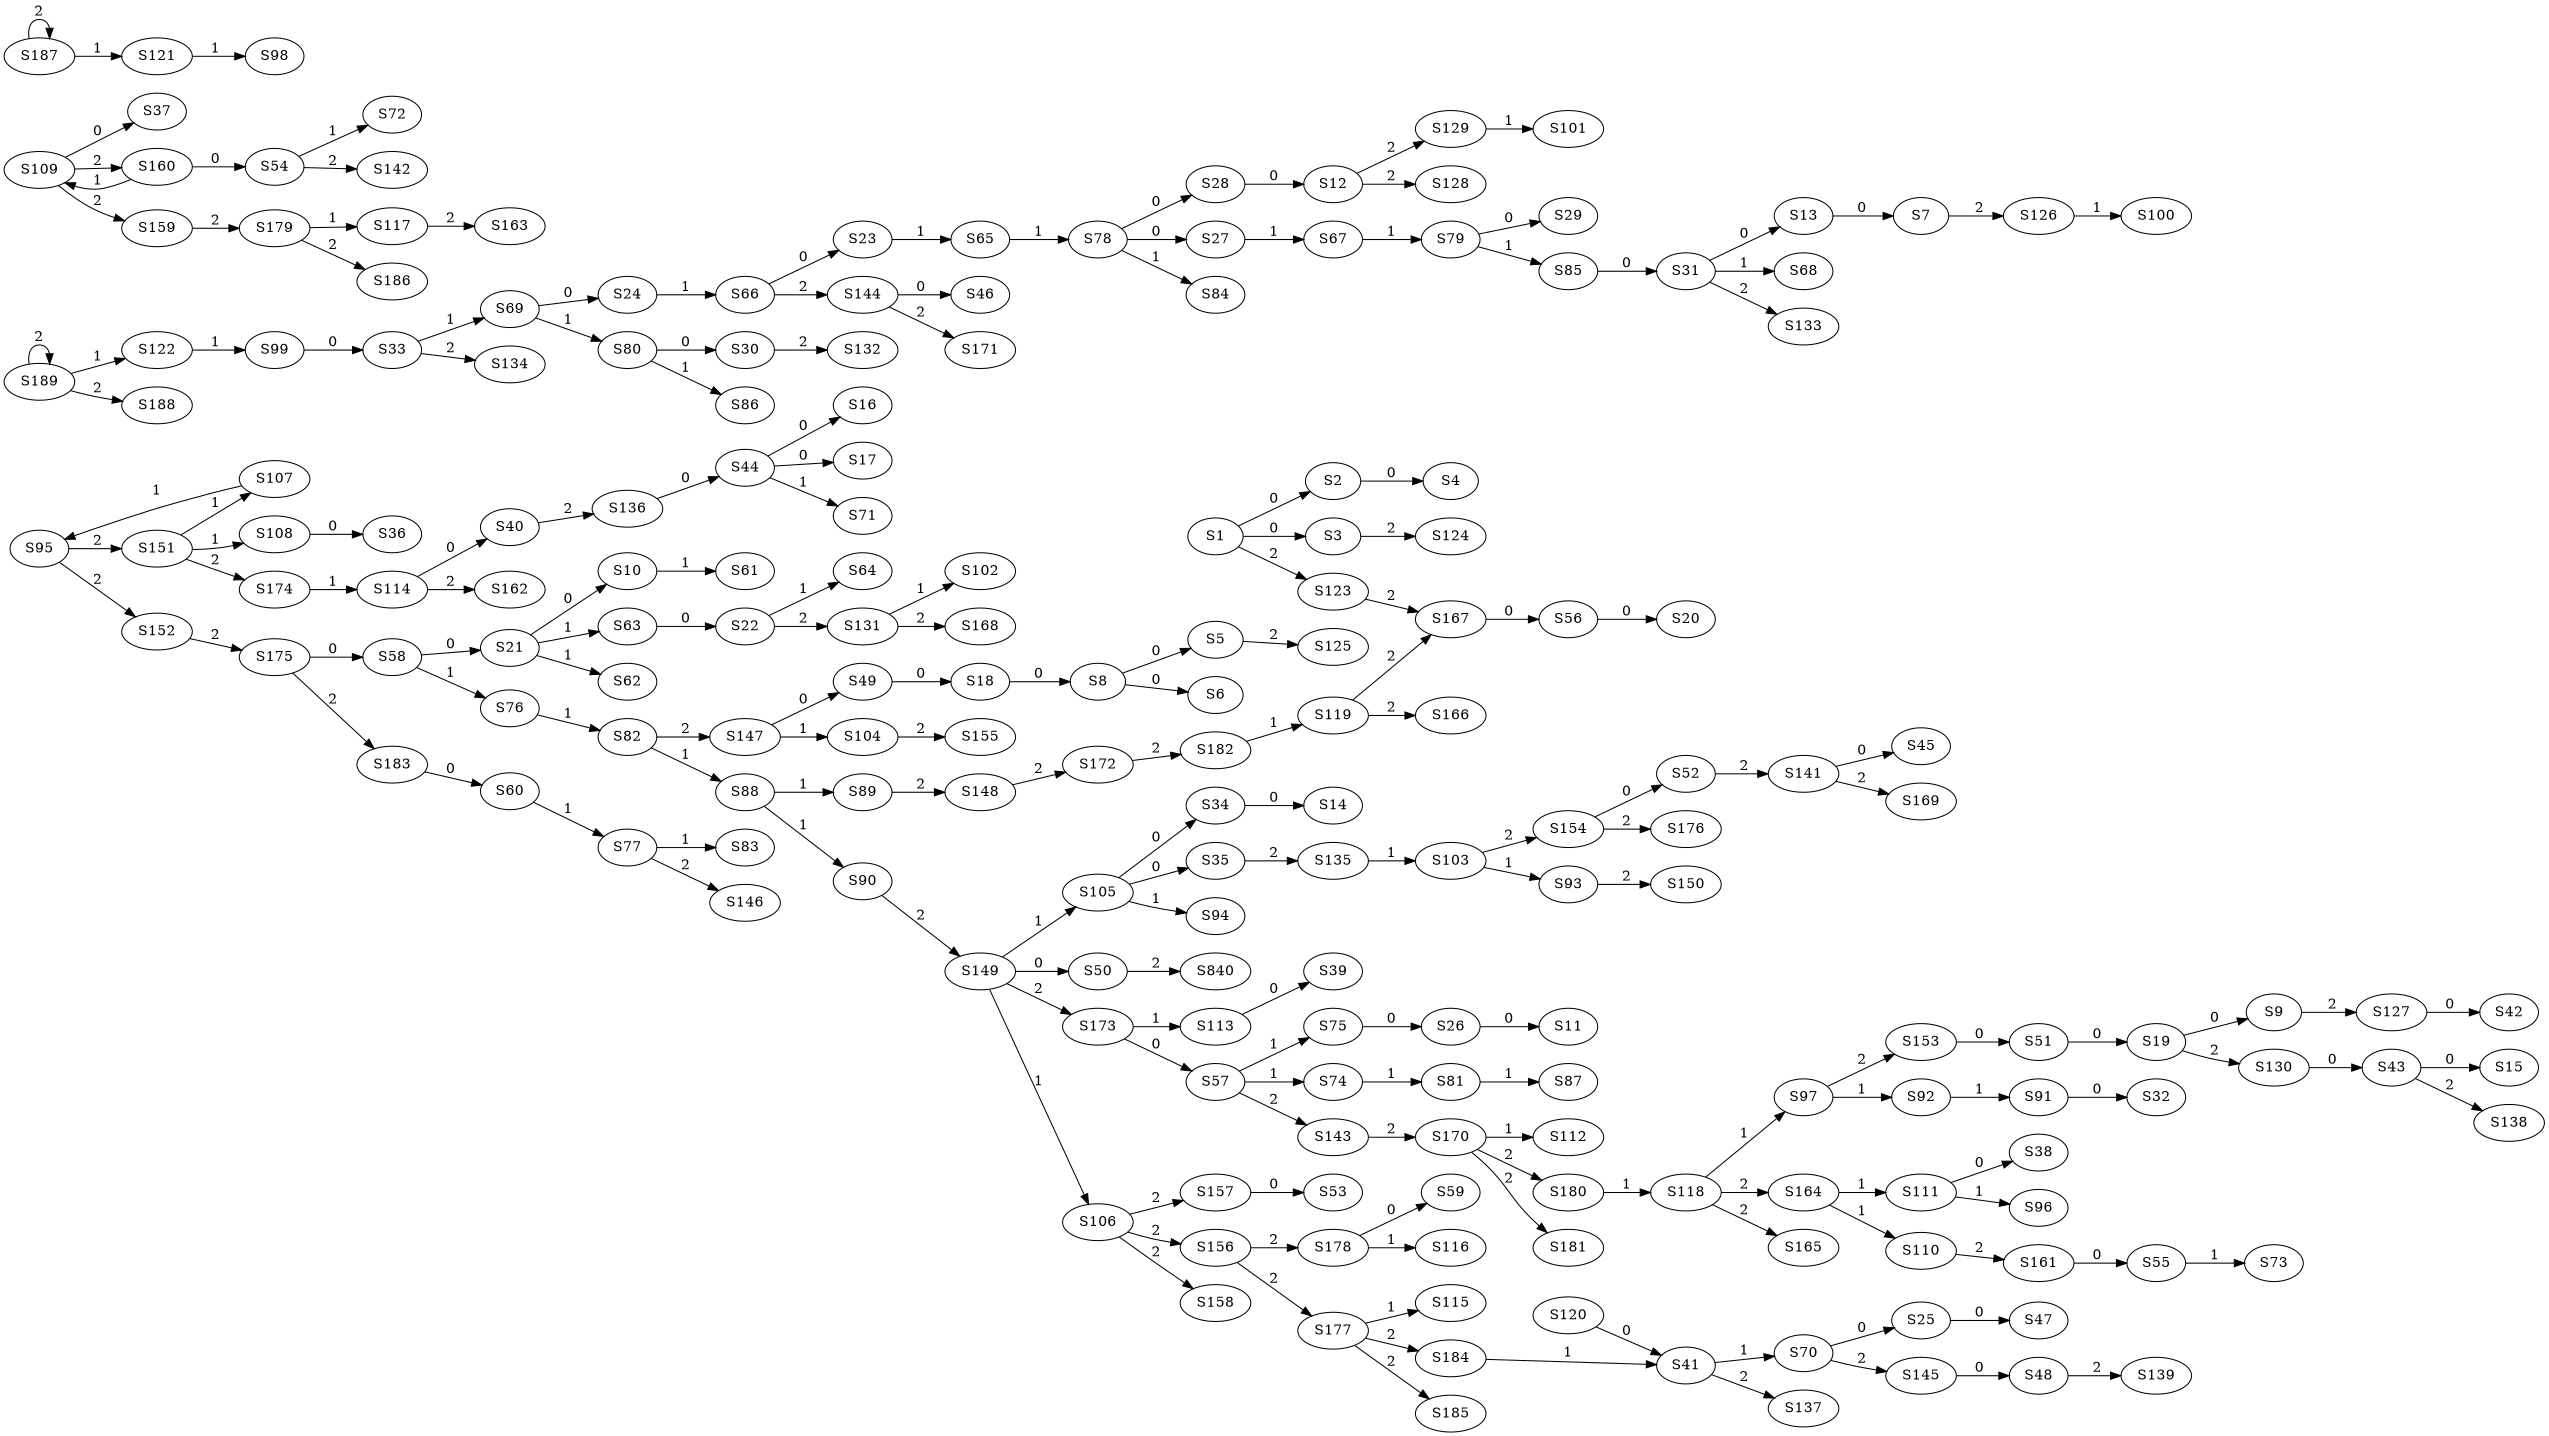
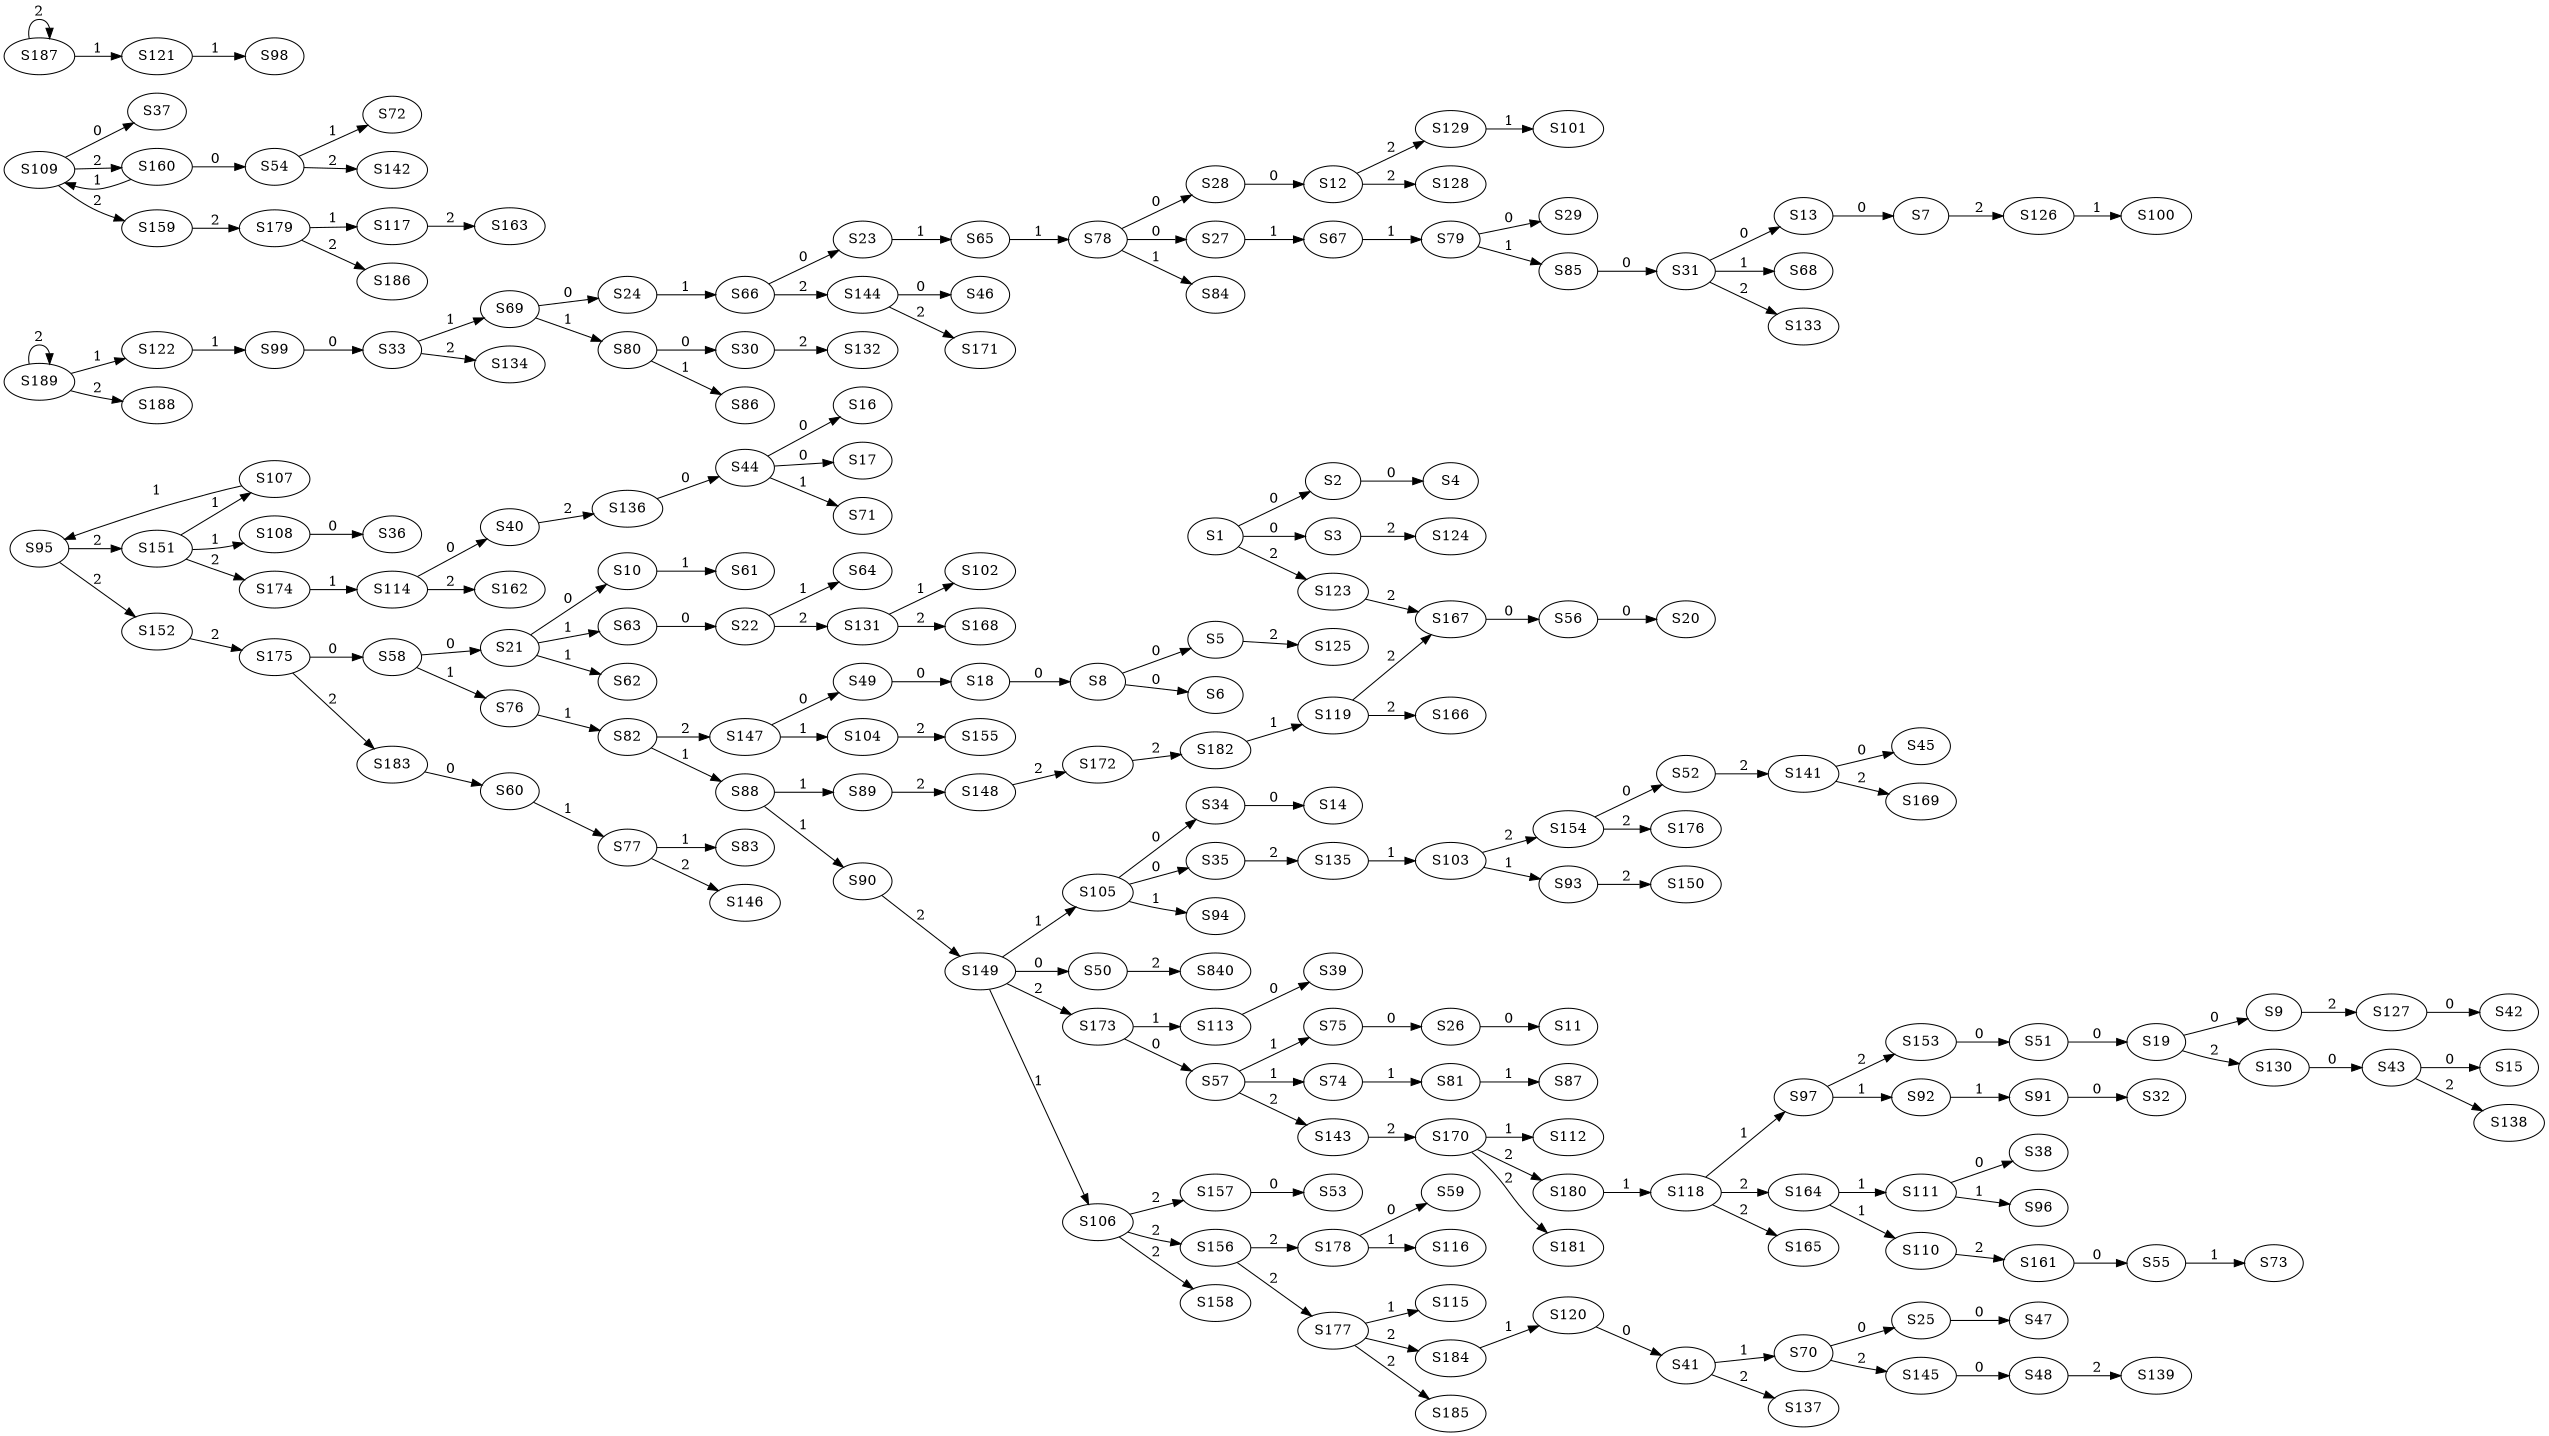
(1566, 1362) -> (1505, 1339)
